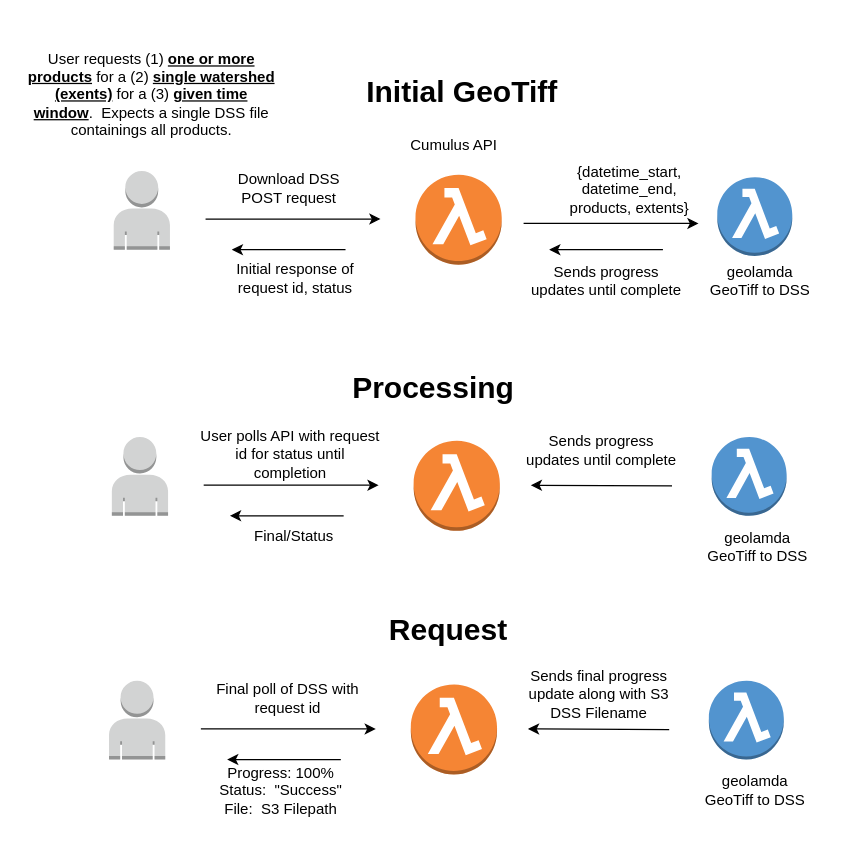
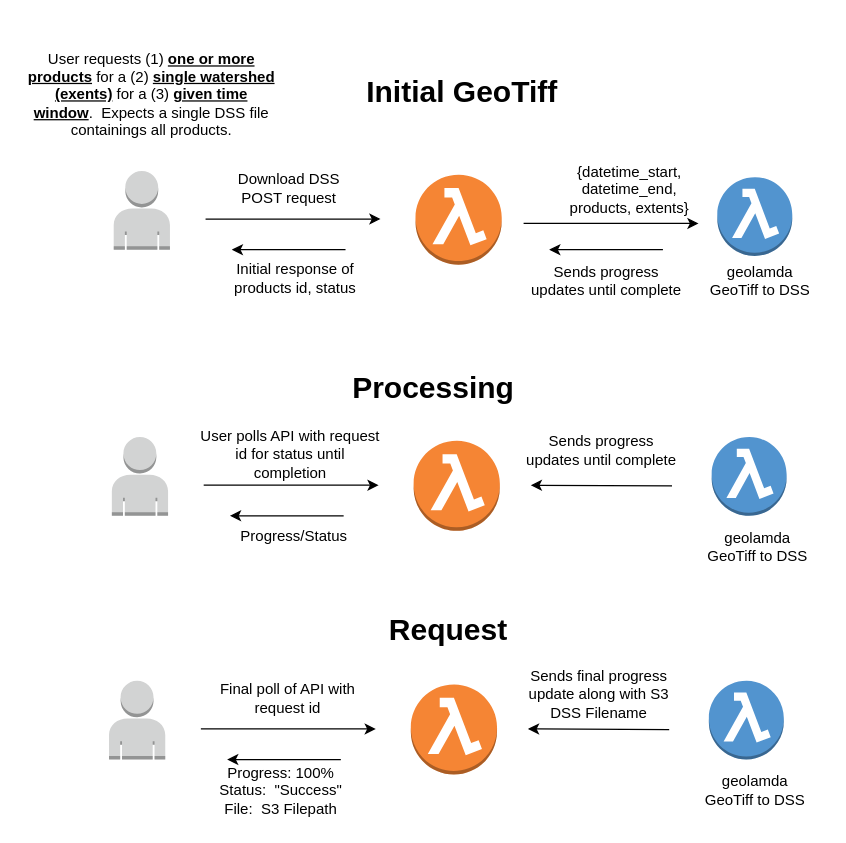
(454, 146) -> none
(296, 278) -> (296, 278)
(294, 537) -> (294, 537)
(288, 698) -> (288, 698)
